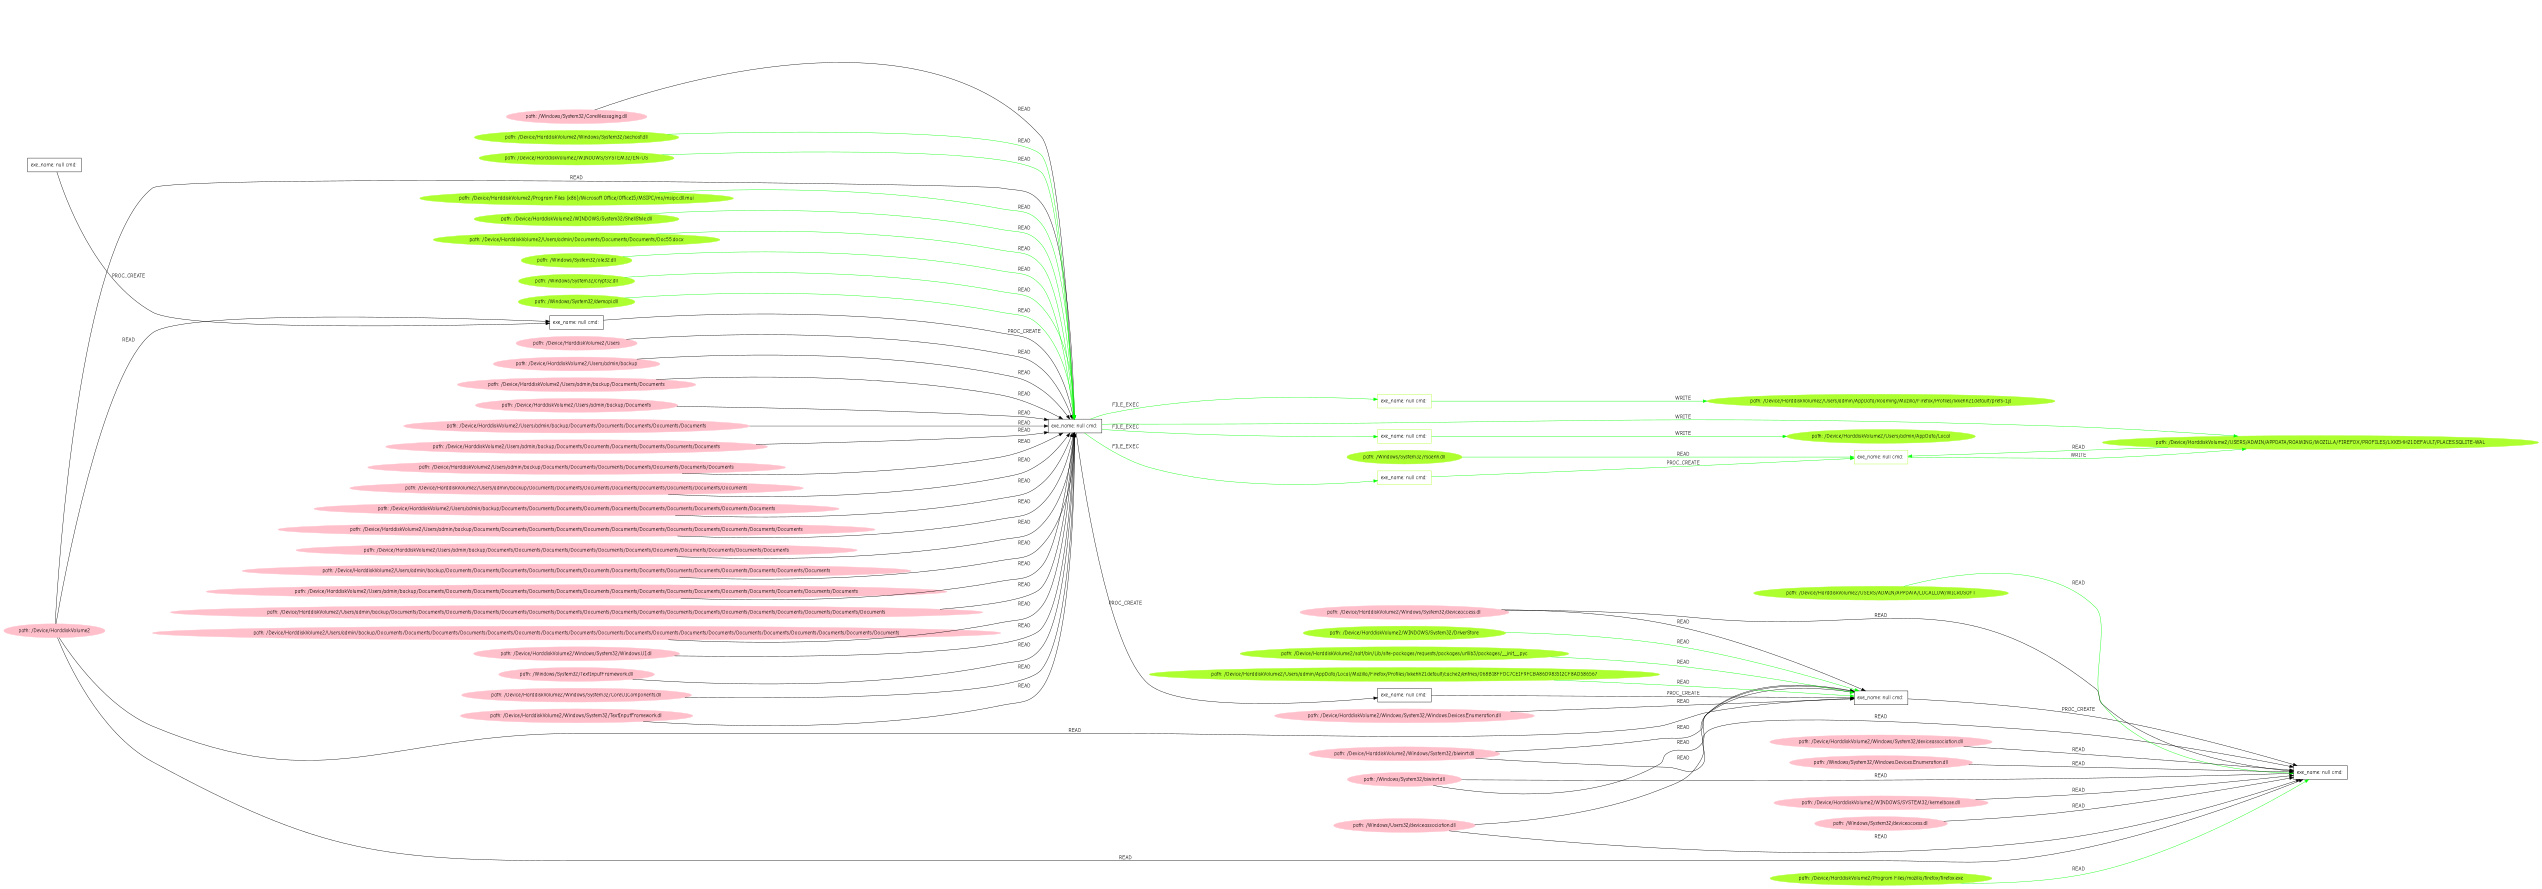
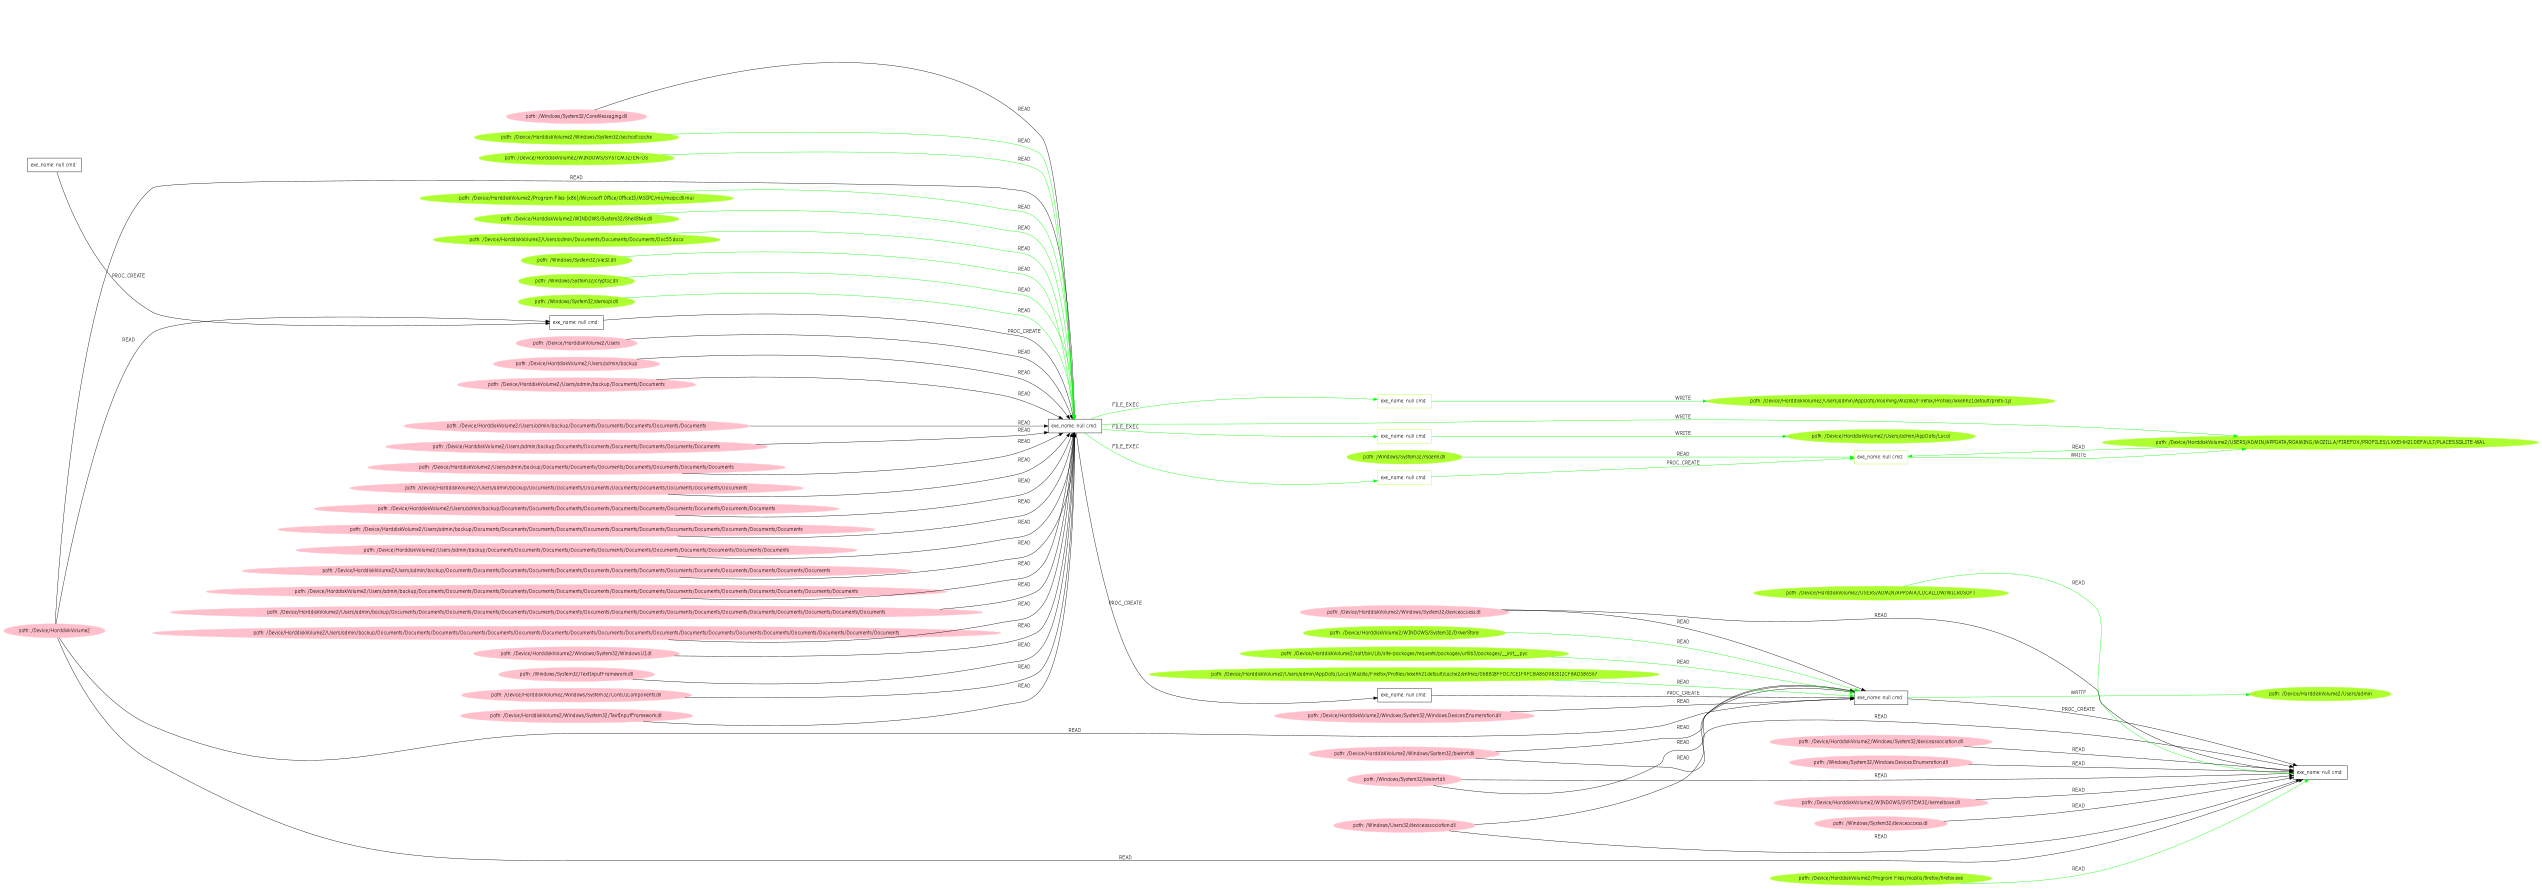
(577, 137) -> (577, 137)
(577, 405) -> none
none -> (2321, 694)
